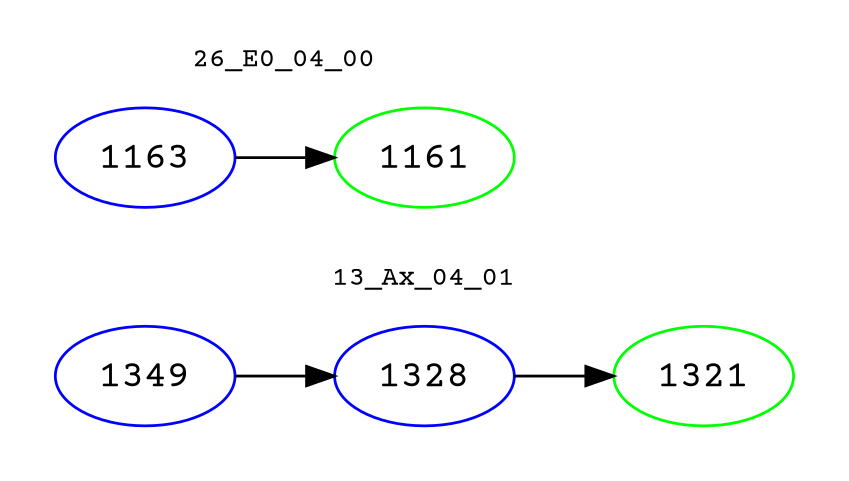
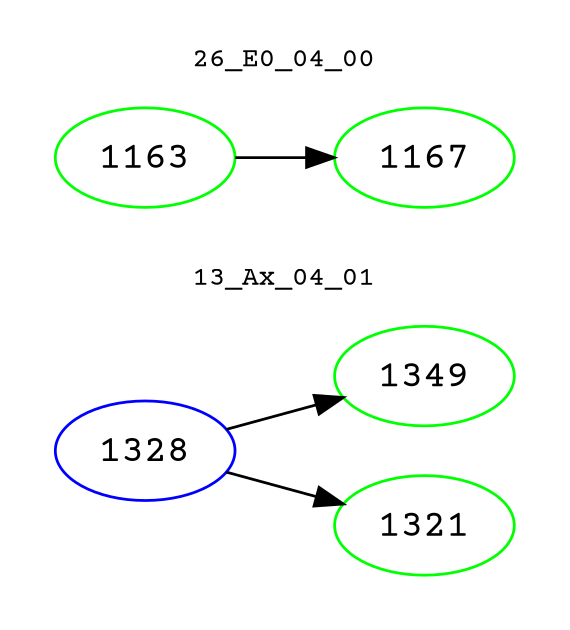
(145, 158) -> (145, 158)
(424, 158) -> (424, 158)
(145, 376) -> (424, 376)
(271, 376) -> (271, 417)
